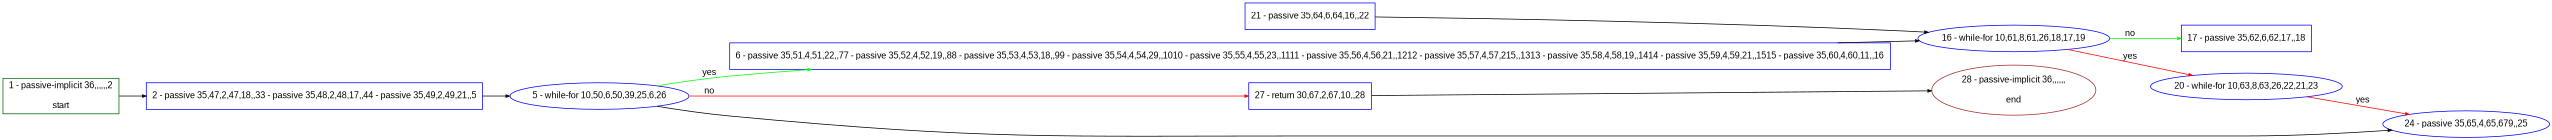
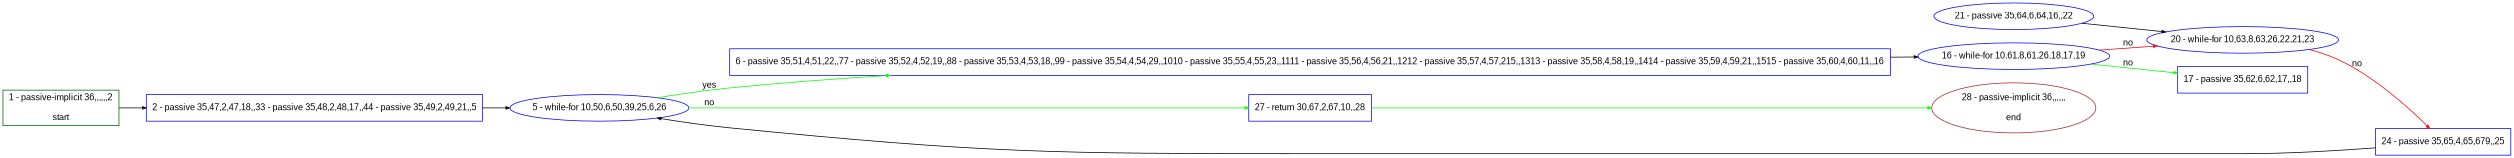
(1310, 16) -> (2014, 16)
(1650, 22) -> (2122, 27)
(2130, 57) -> (2128, 43)
(1650, 93) -> (1650, 108)
(967, 96) -> (967, 108)
(2363, 100) -> (2357, 64)
(2466, 124) -> (2443, 142)
(1522, 136) -> (1518, 154)
